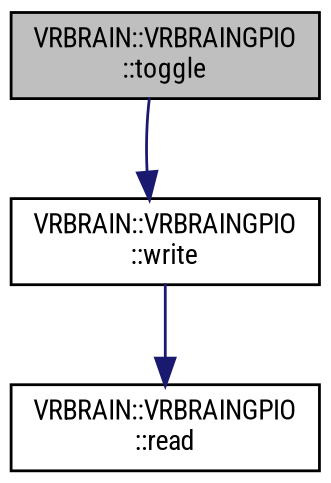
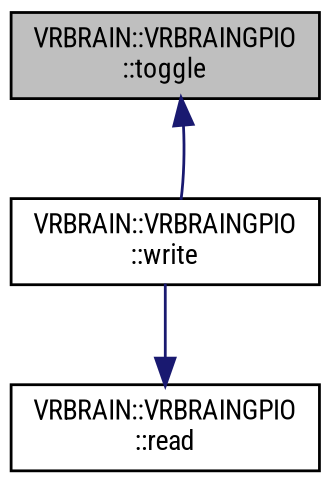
(147, 135) -> (184, 163)
